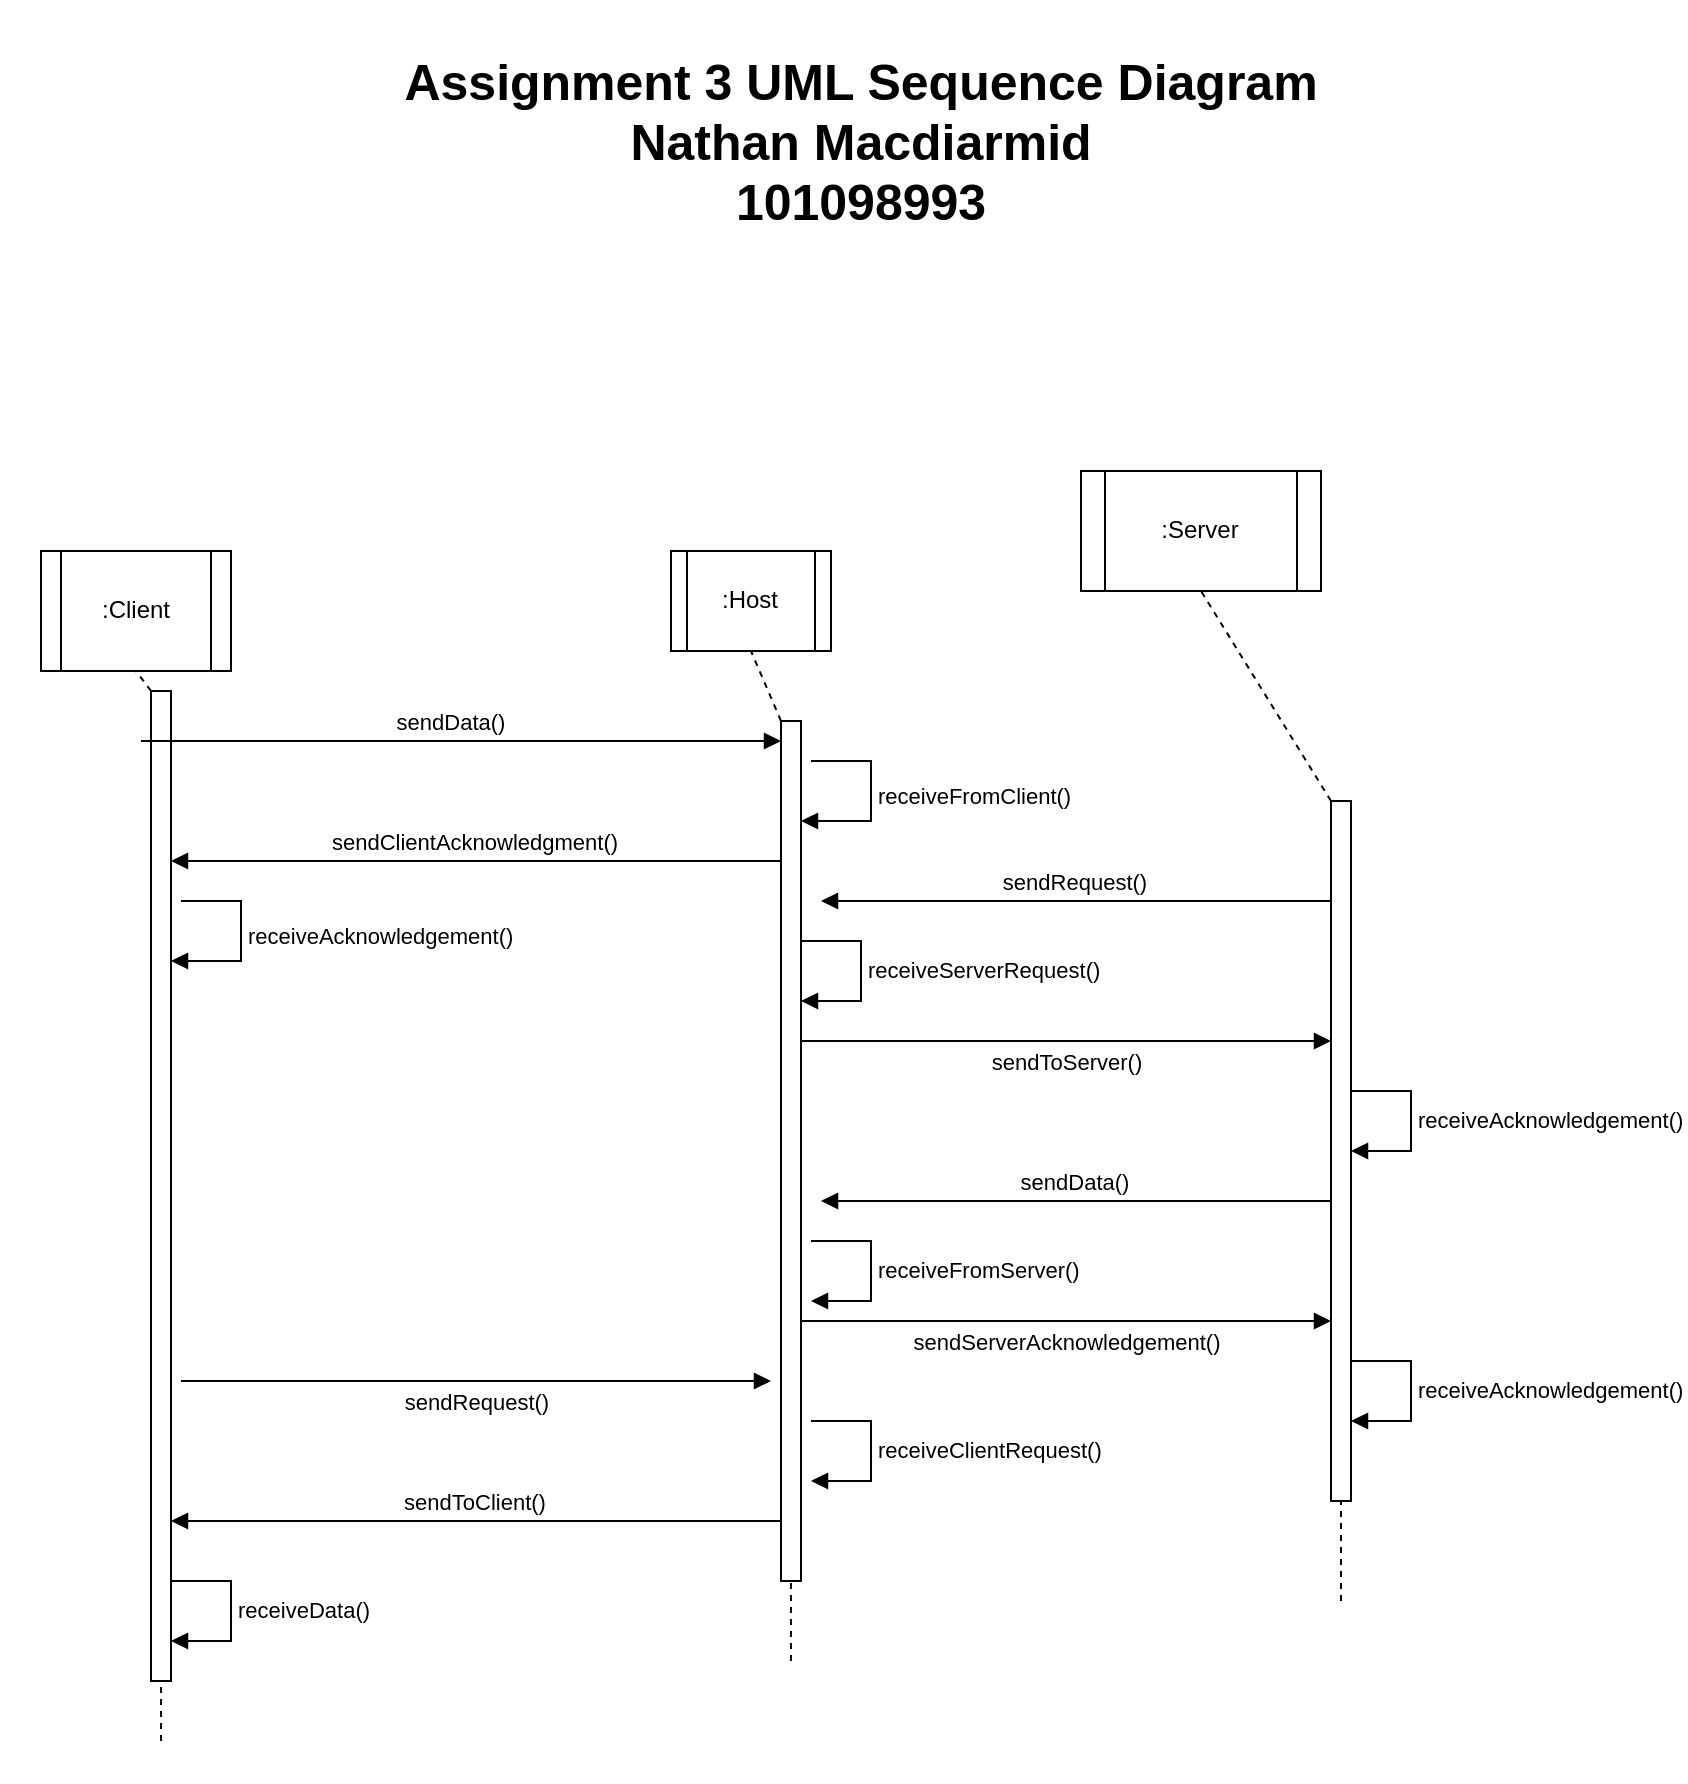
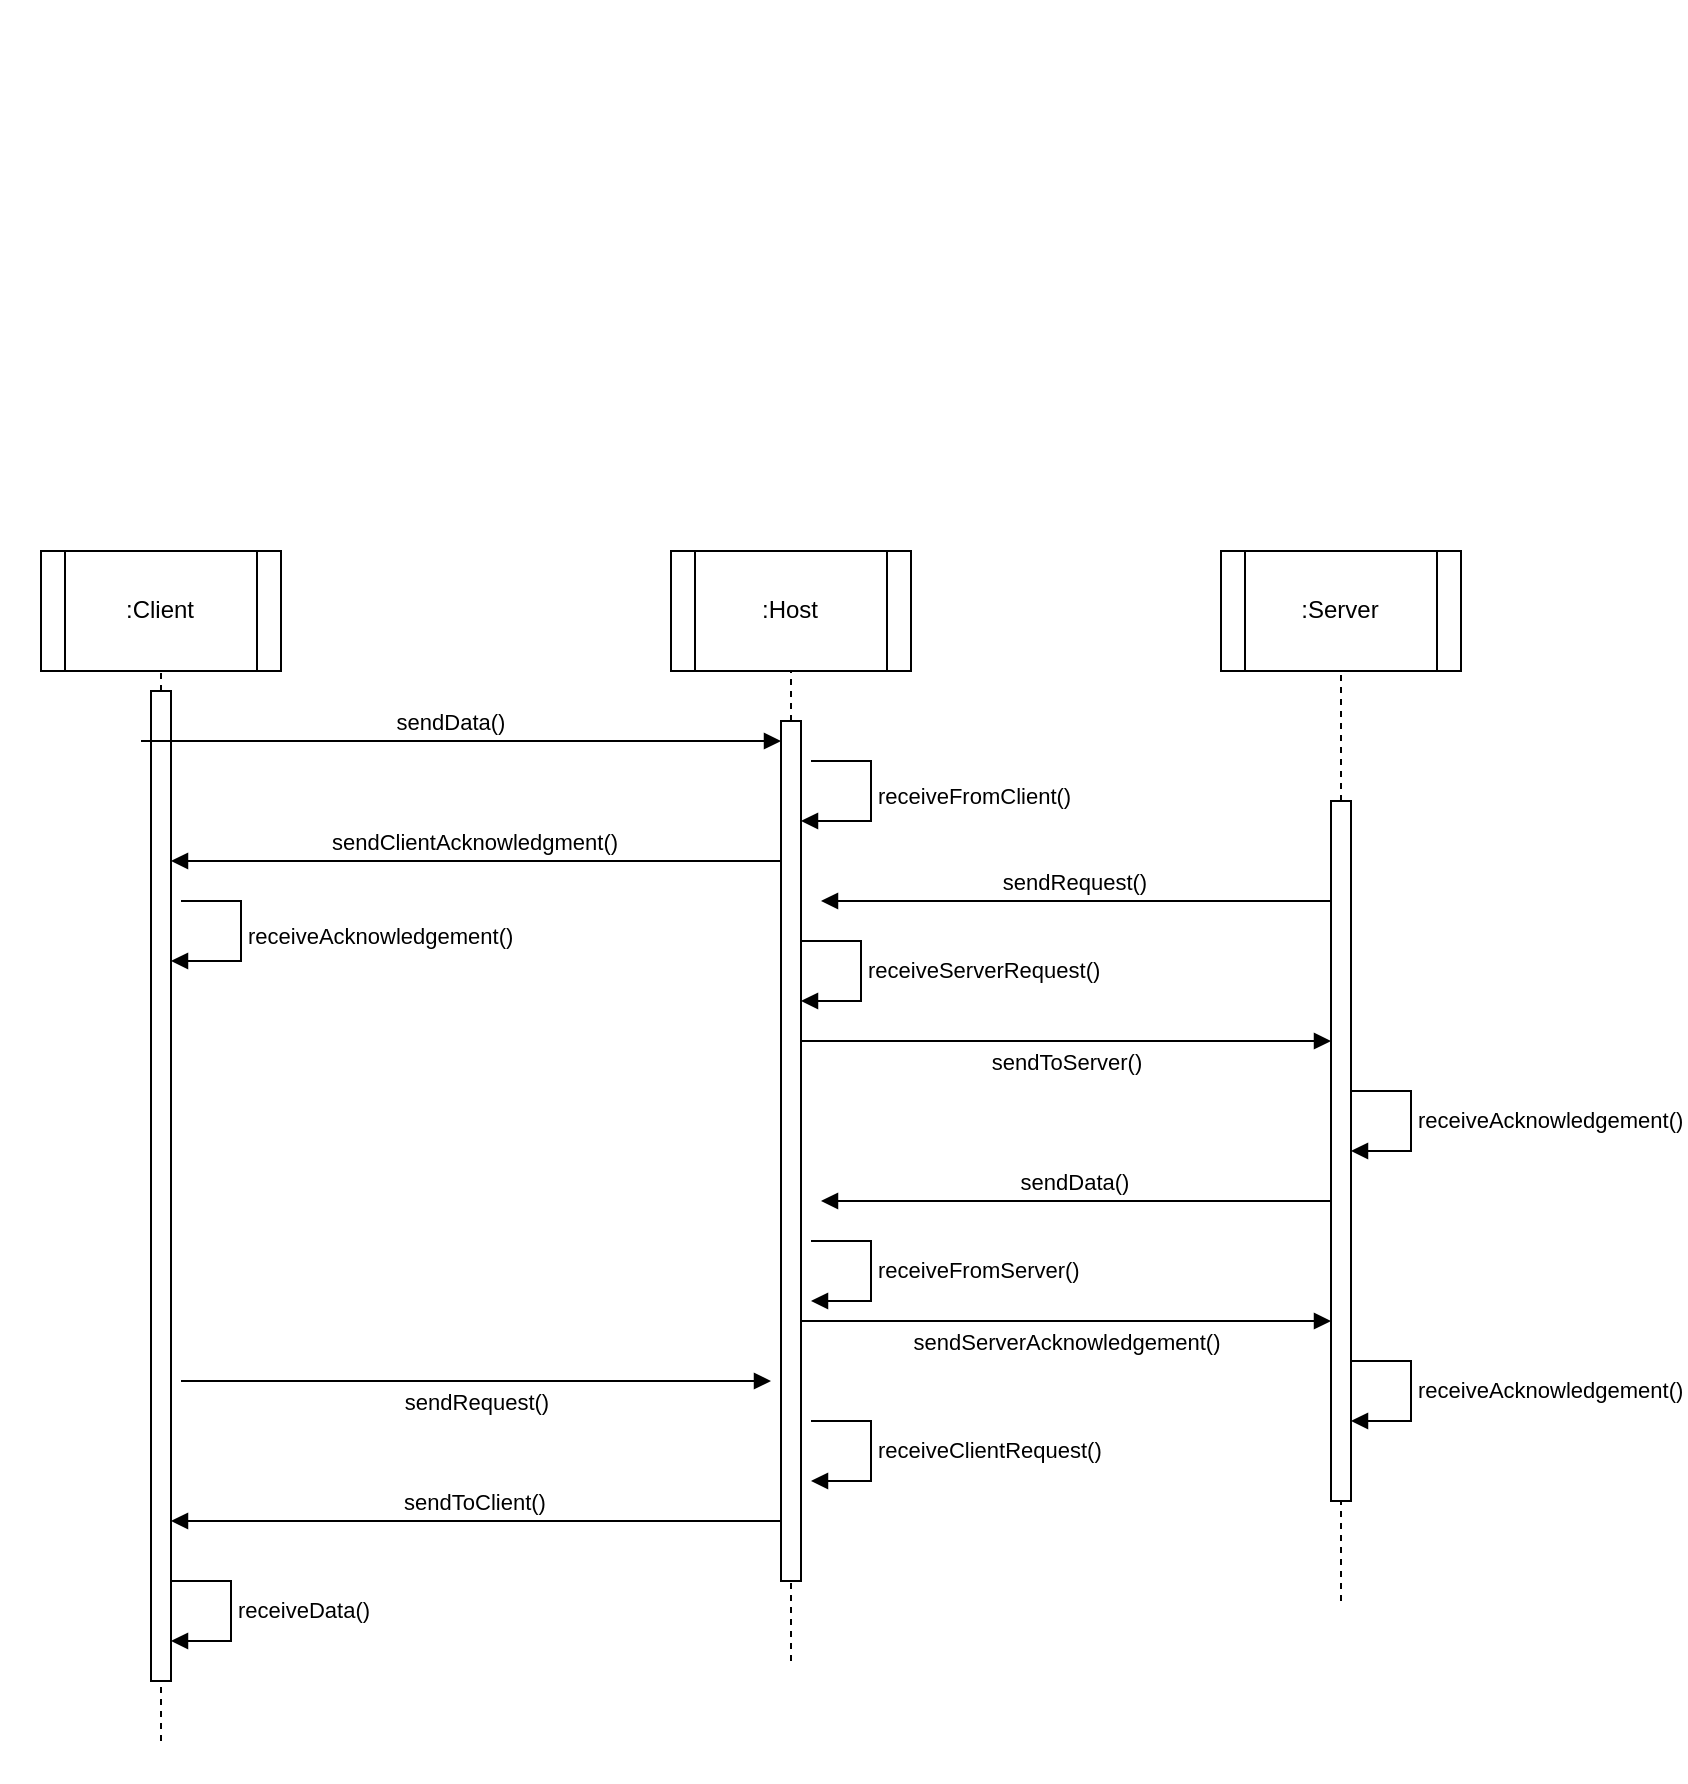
(861, 141) -> none
(1201, 531) -> (1341, 611)
(751, 601) -> (791, 611)
(136, 611) -> (161, 611)
